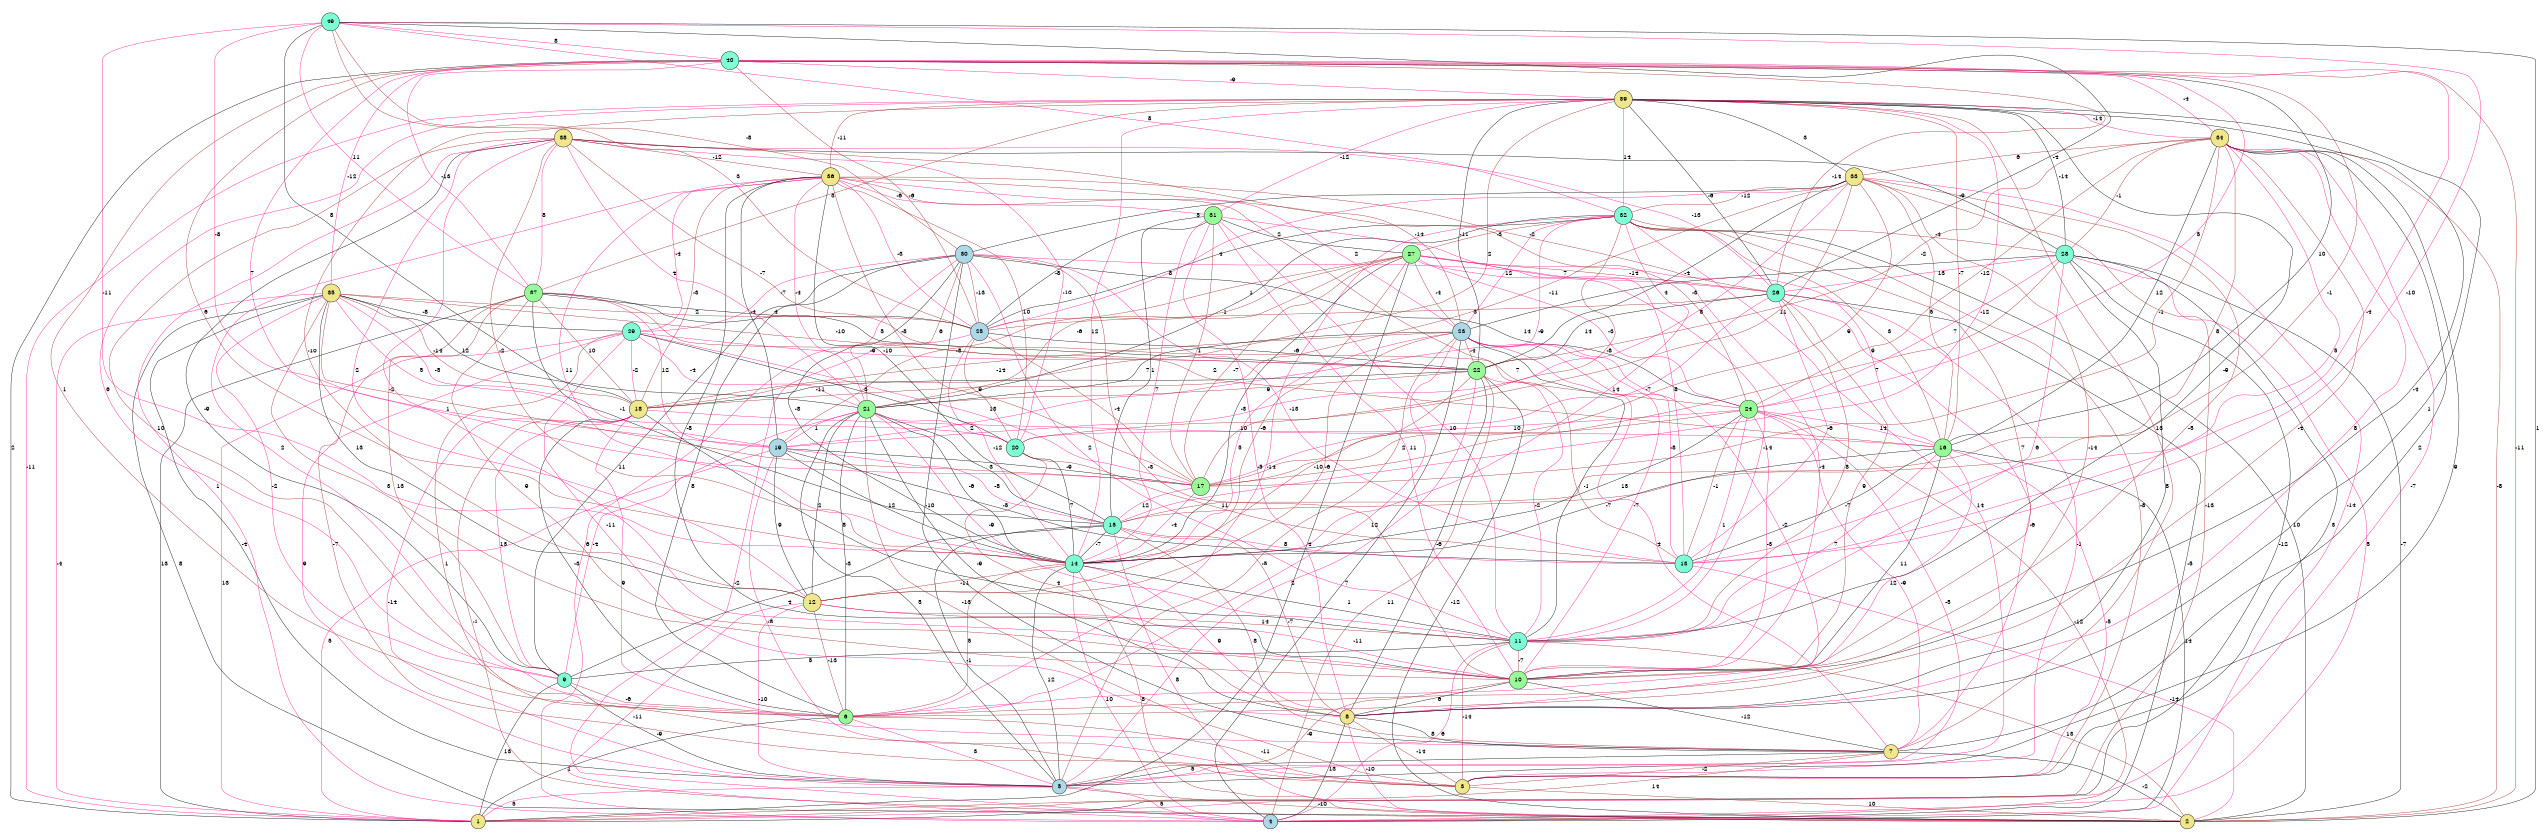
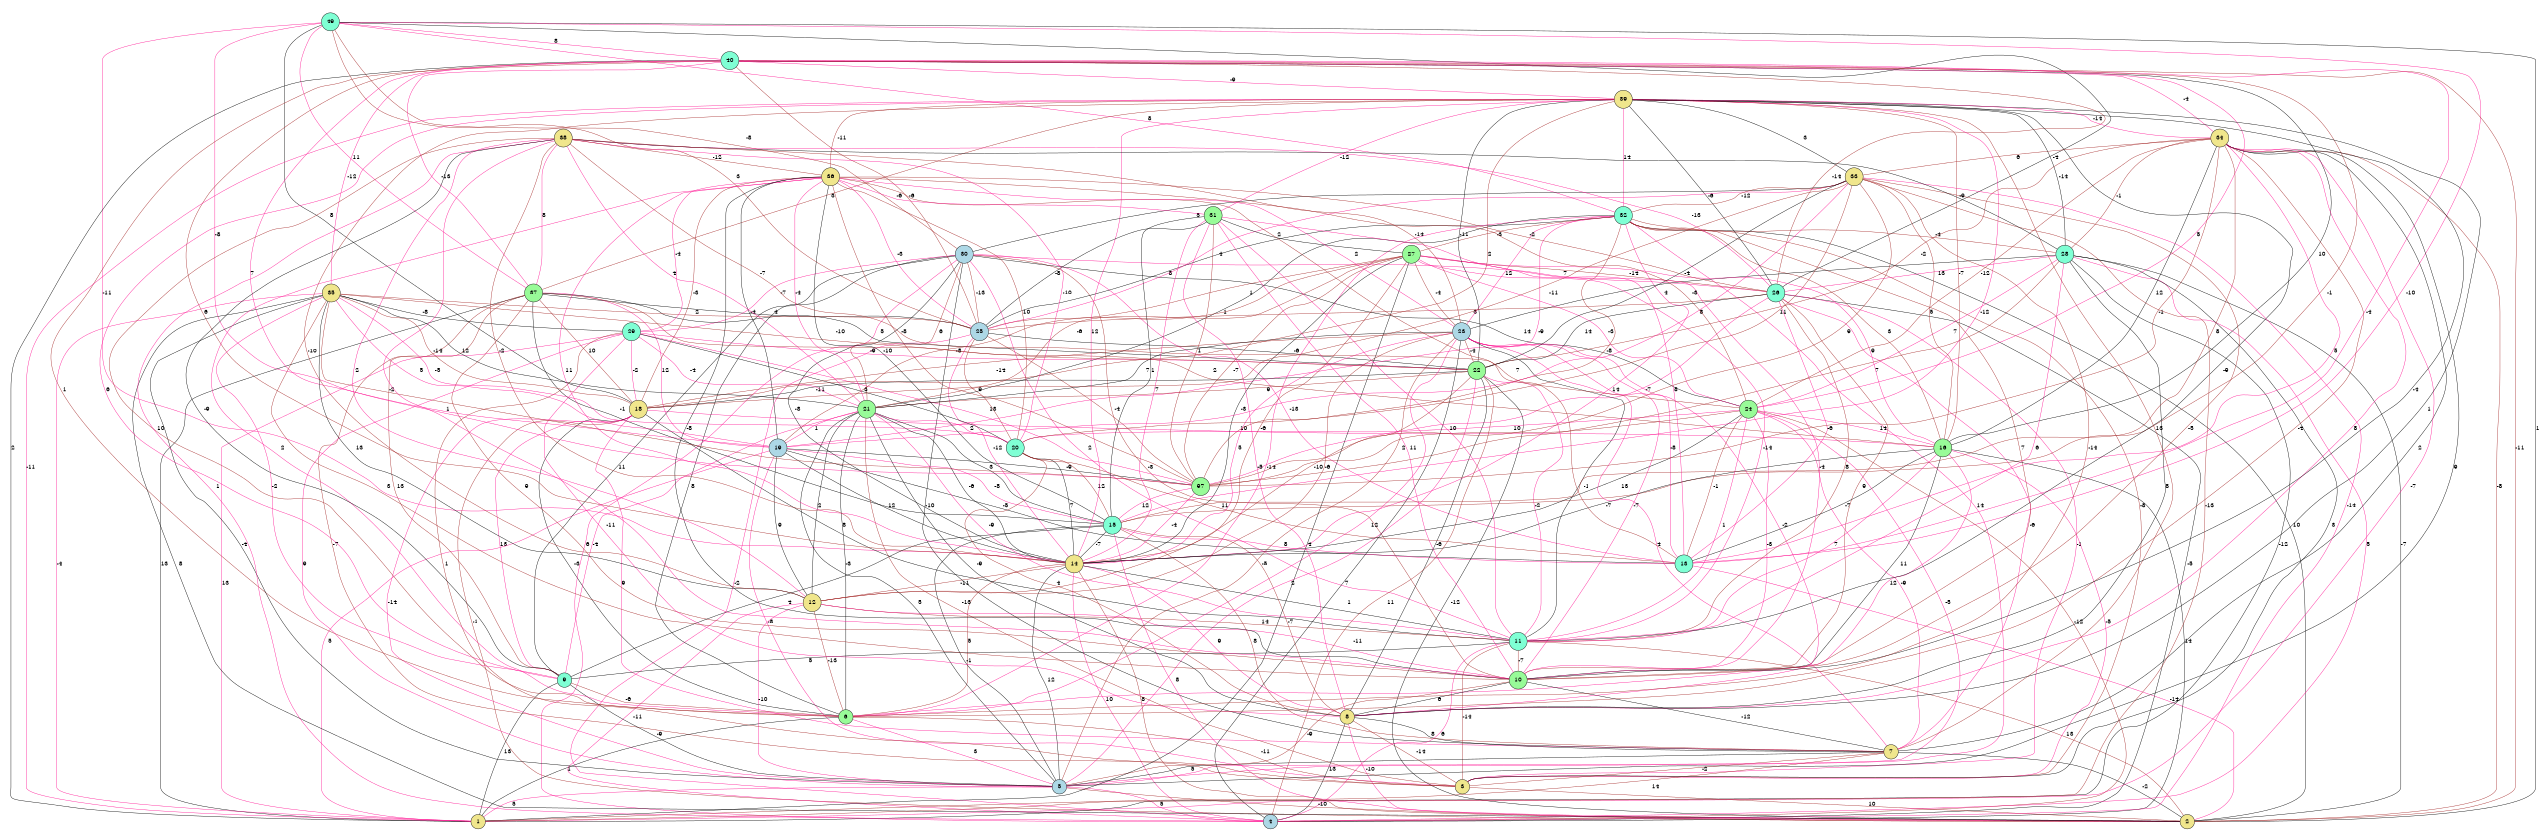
none -> (1074, 468)
(1201, 487) -> (1201, 487)
(1074, 564) -> (1074, 564)
